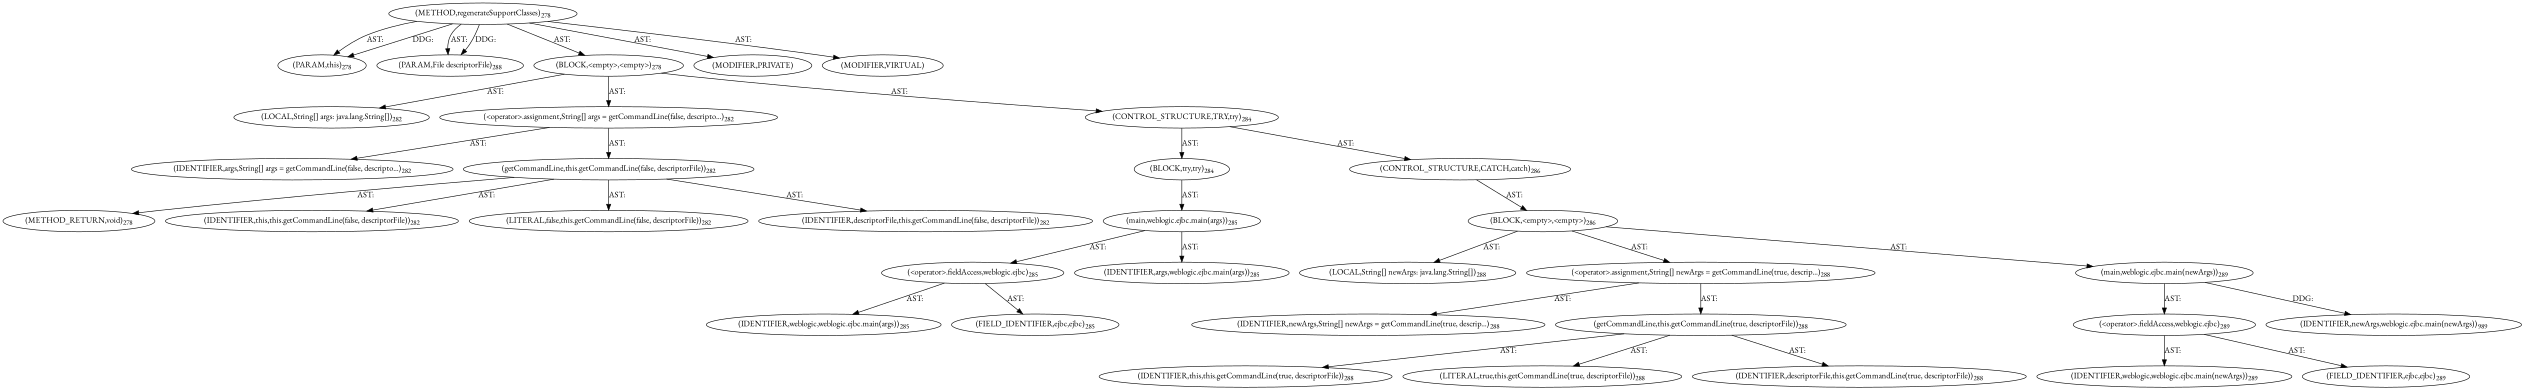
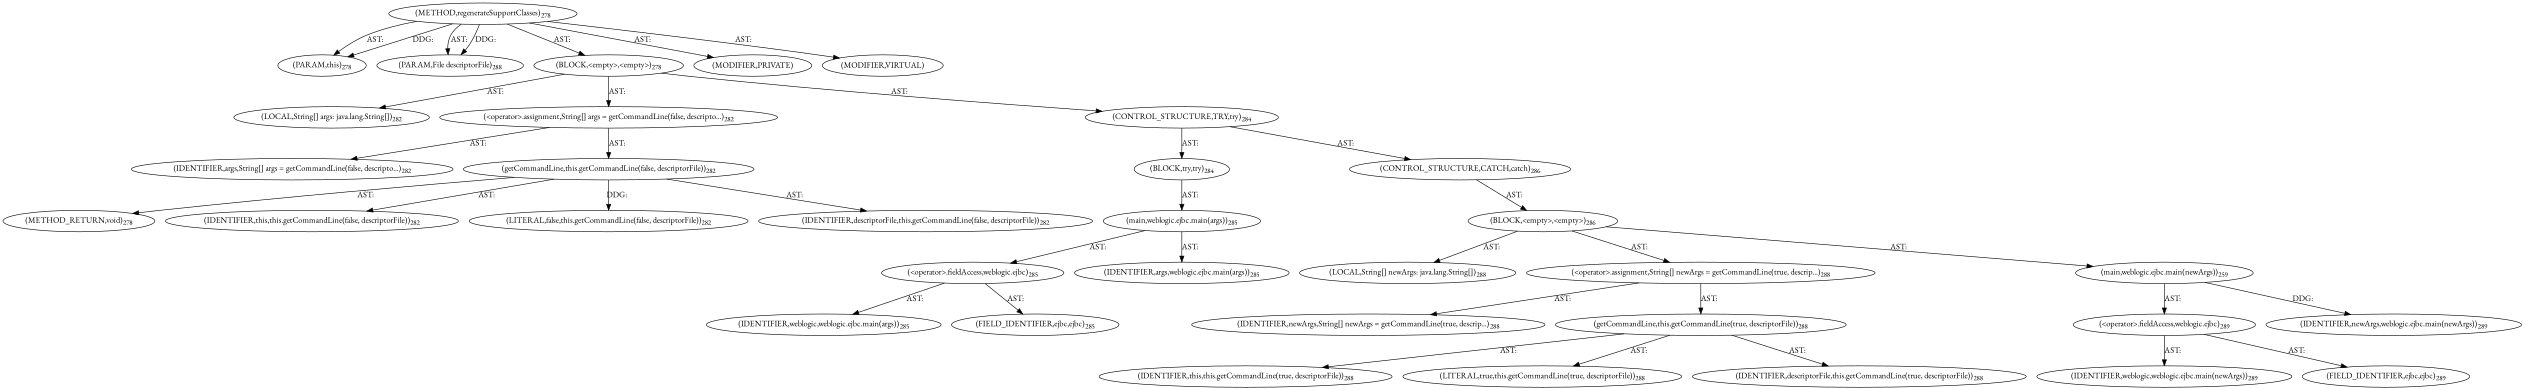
(618, 195) -> (618, 195)
(2223, 272) -> (2223, 272)
(2483, 324) -> (2483, 324)
